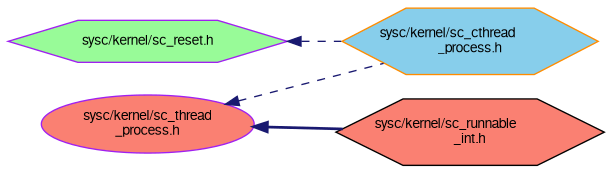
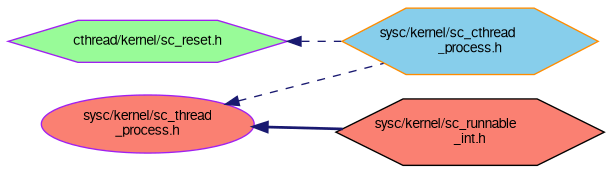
(148, 41) -> (148, 41)
